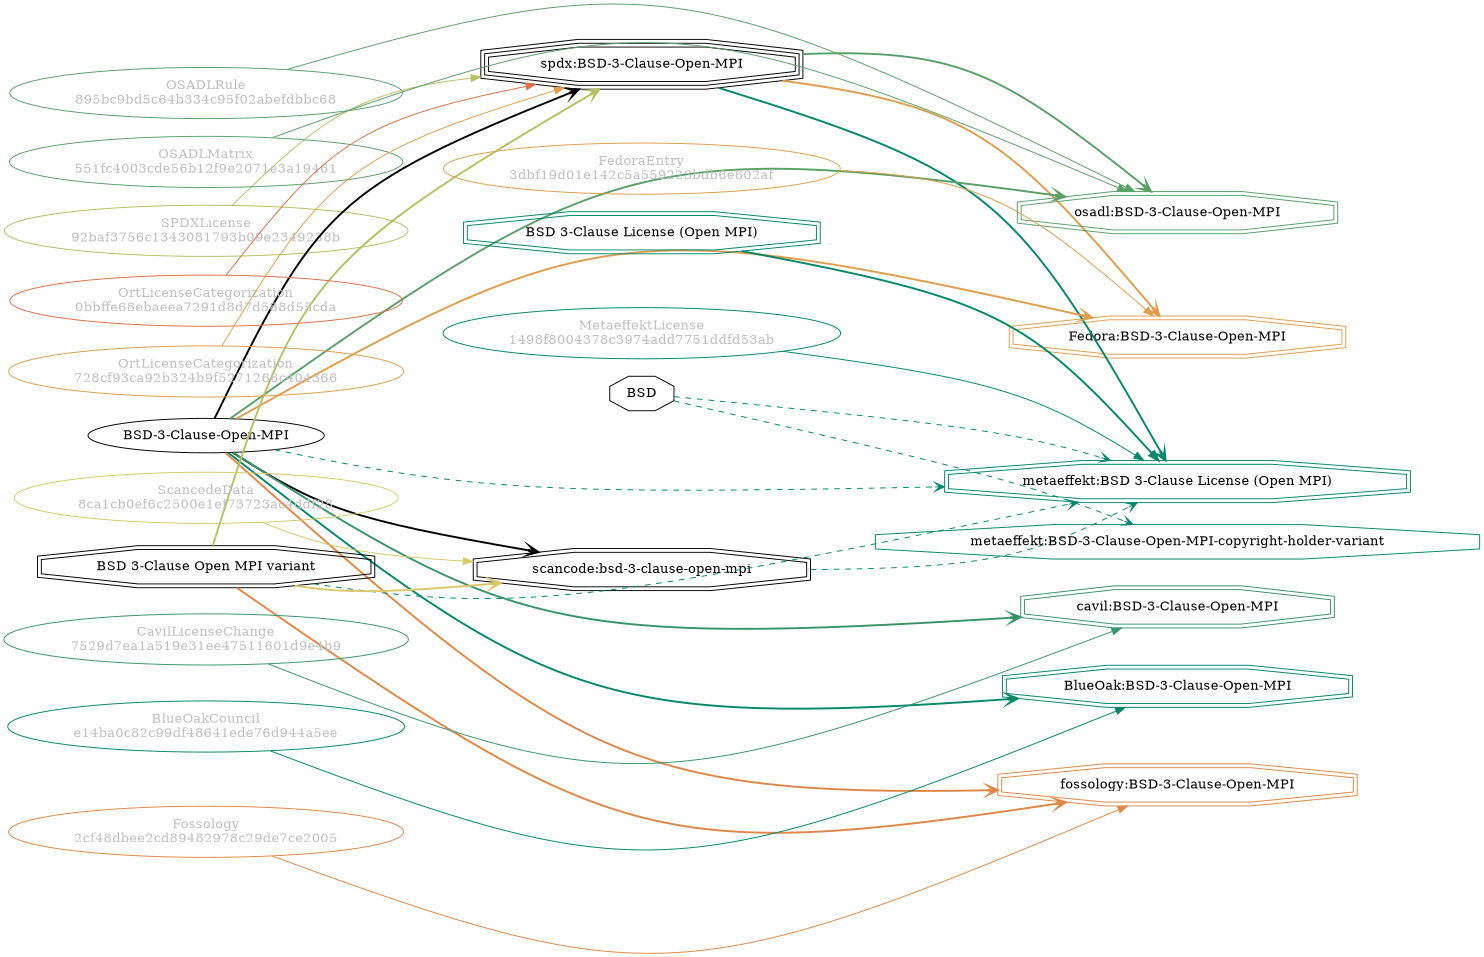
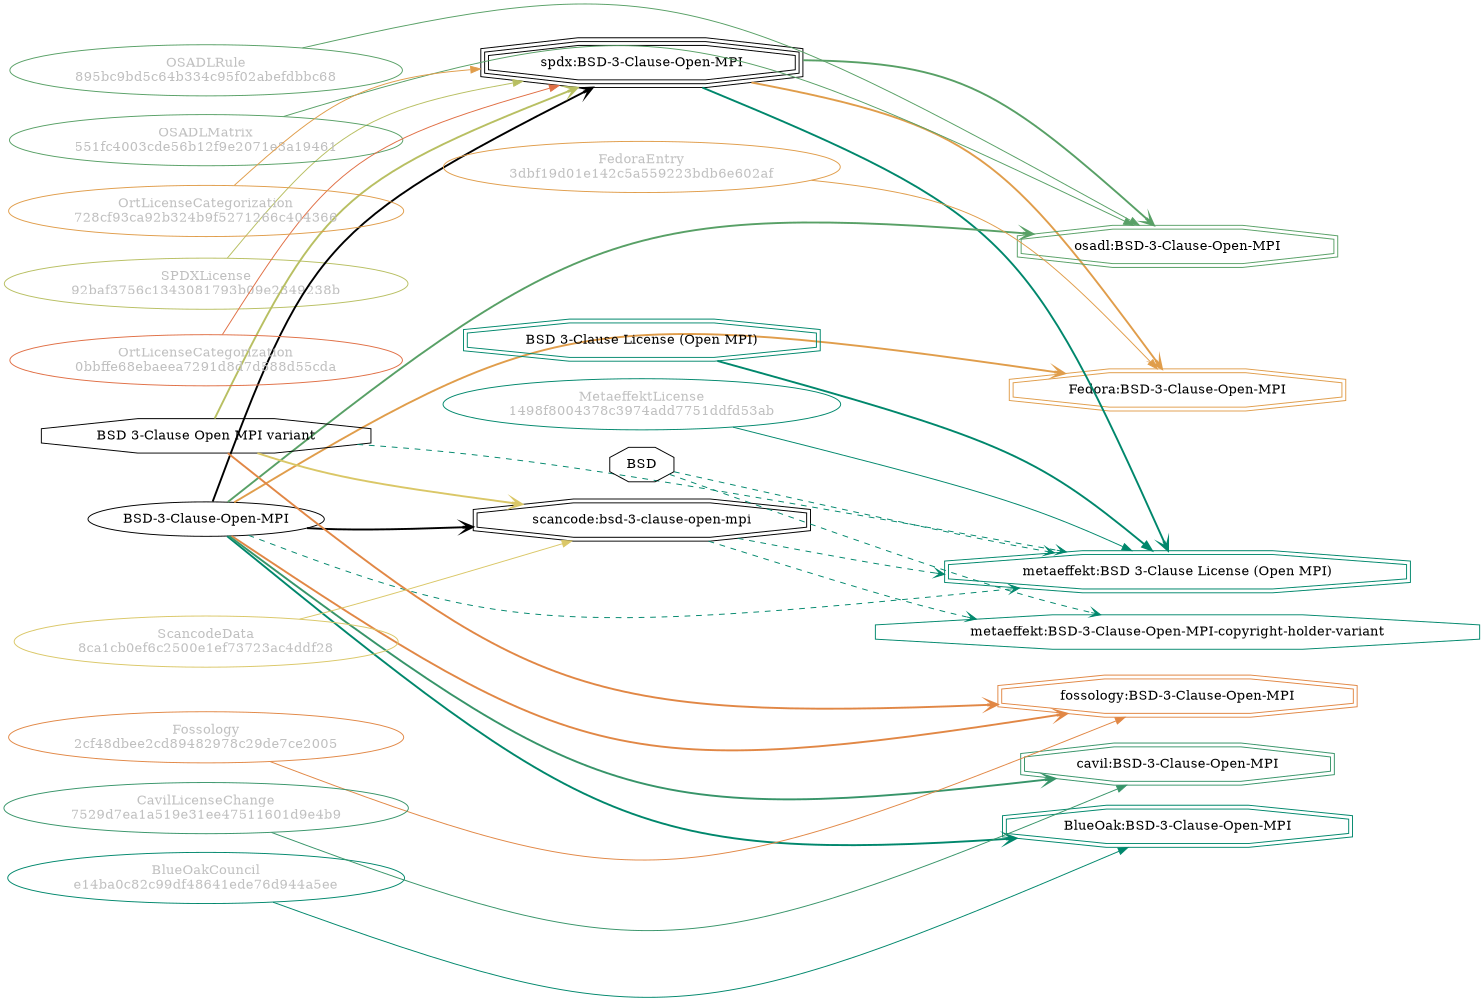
(206, 567) -> (206, 436)
none -> (837, 581)
